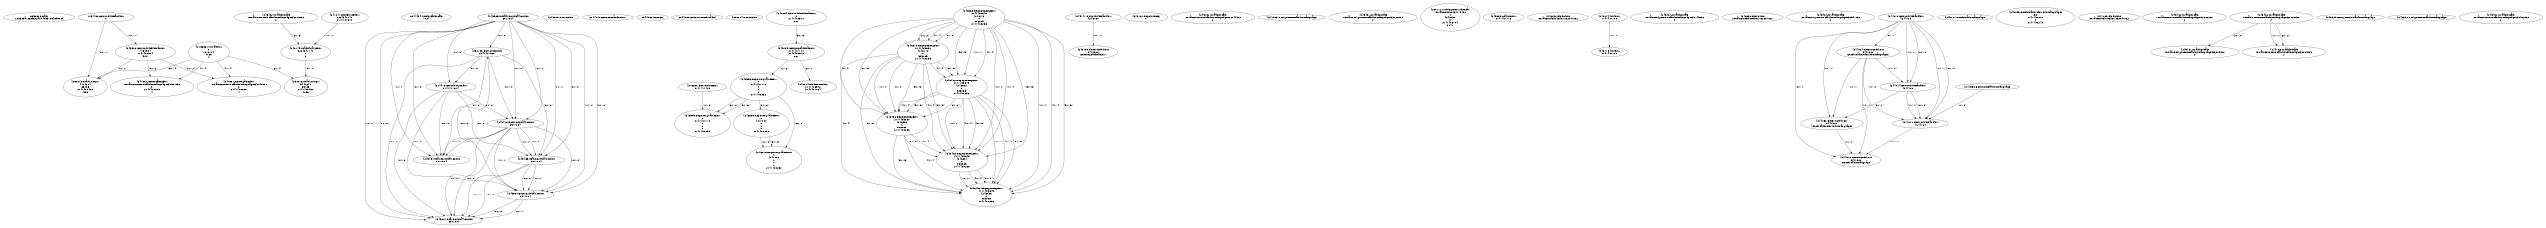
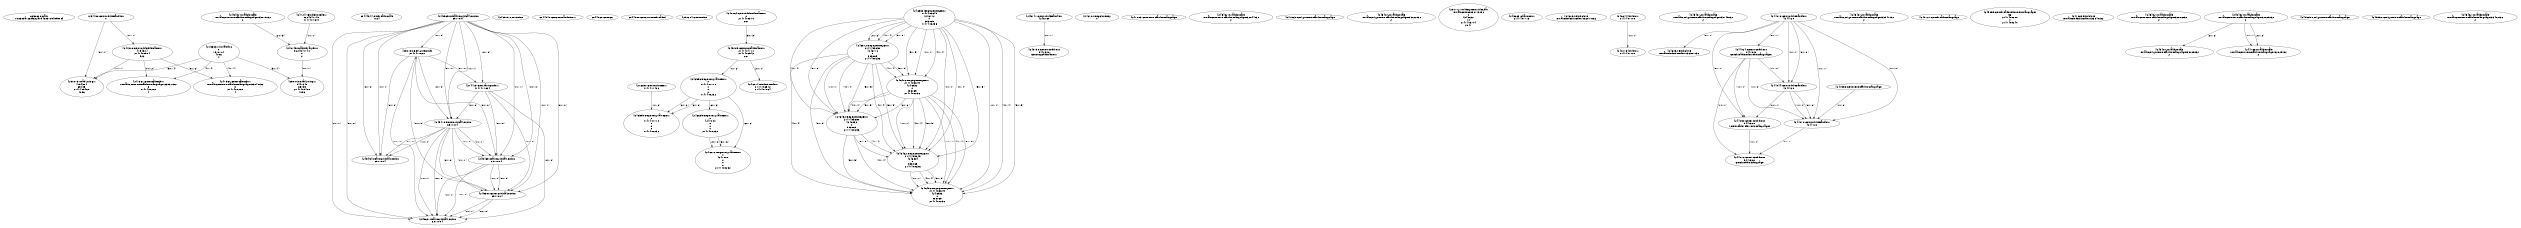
none -> (1154, 17)
(145, 52) -> (142, 52)
(1796, 58) -> (1728, 32)
(440, 122) -> none
